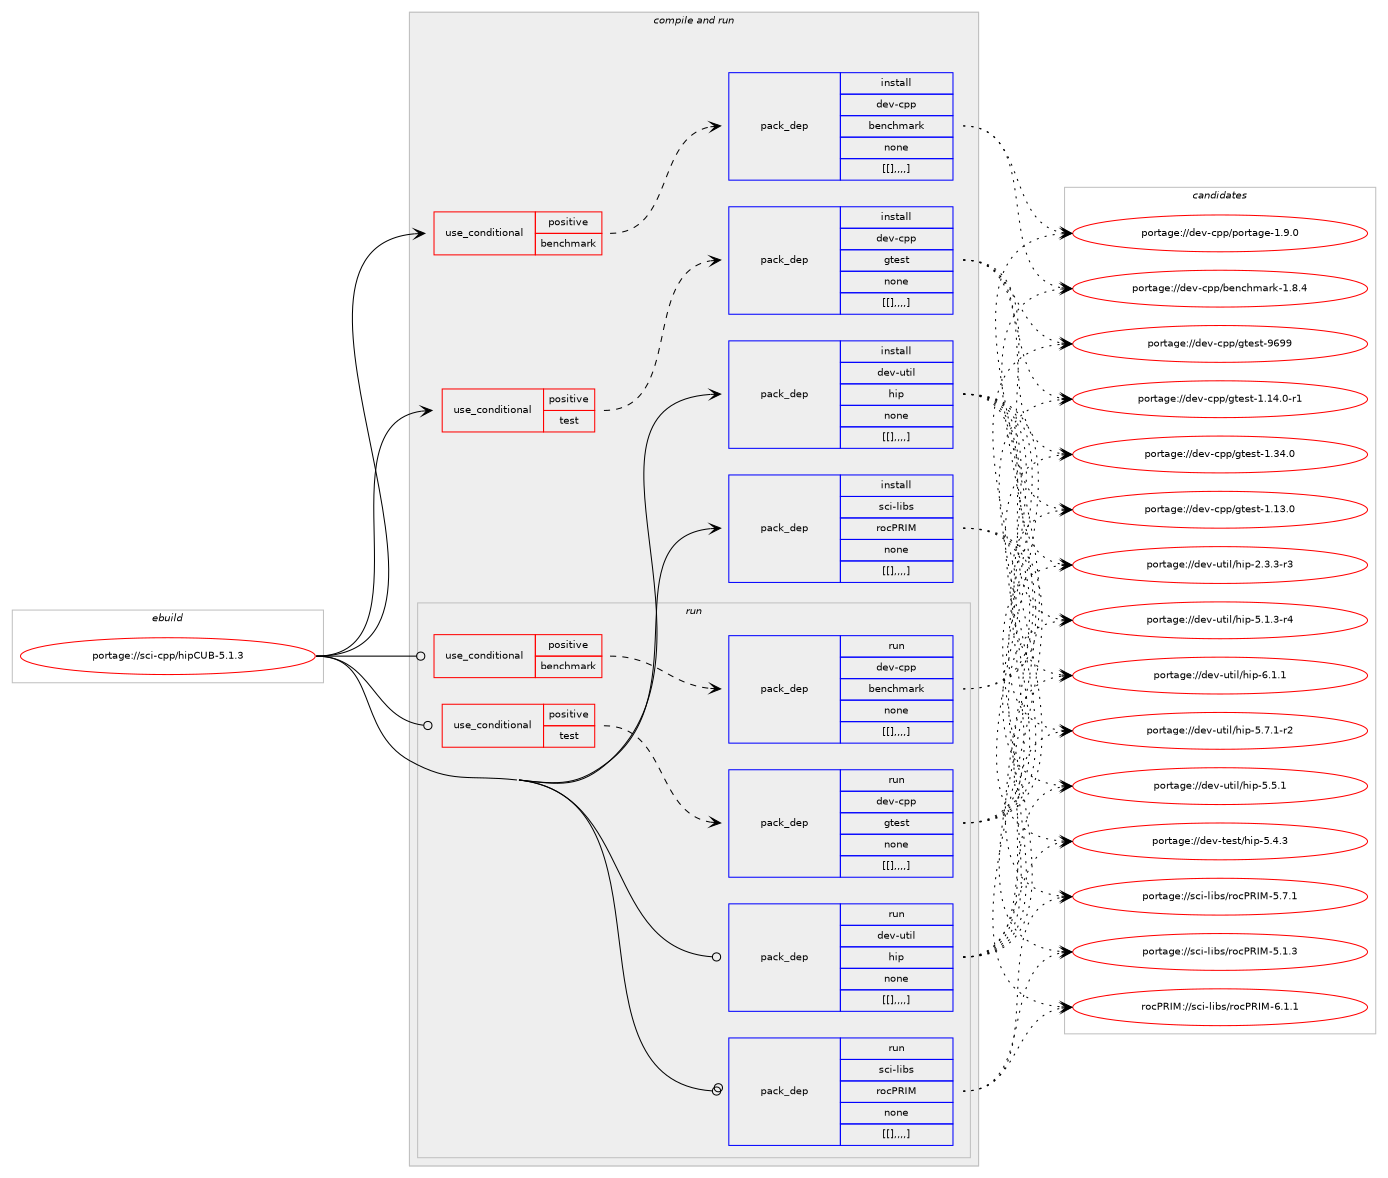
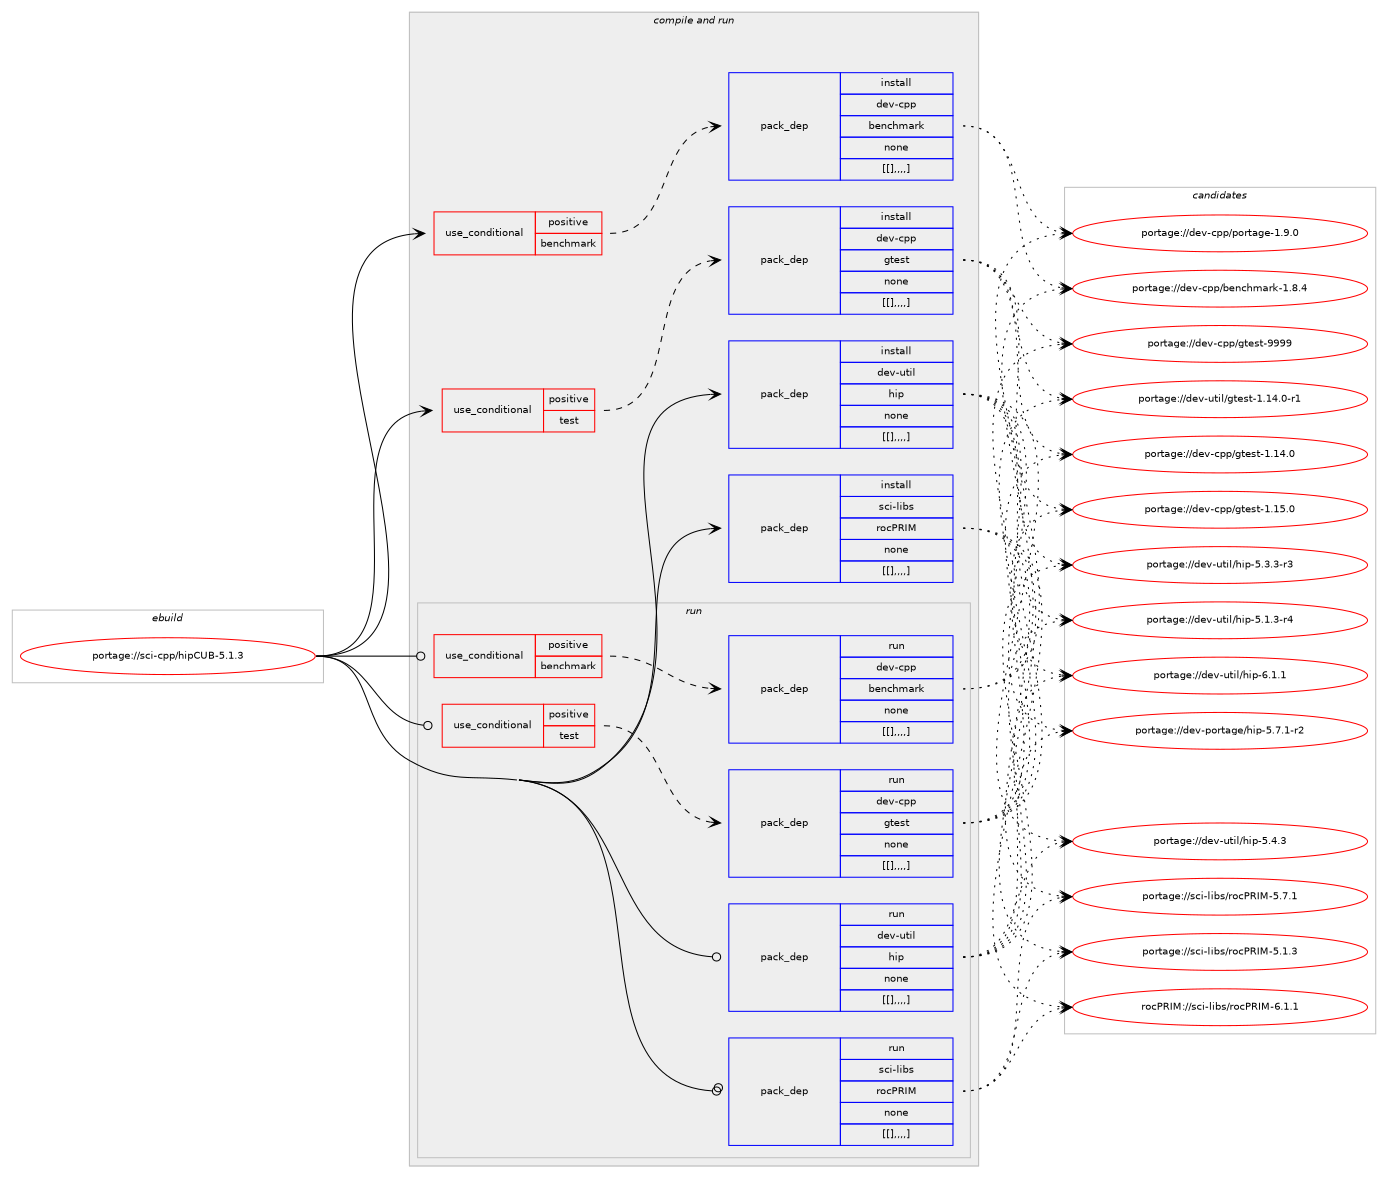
(1220, 344) -> (1220, 344)
(1220, 399) -> (1220, 399)
(1220, 454) -> (1220, 454)
(1220, 510) -> (1220, 510)
(1220, 565) -> (1220, 565)
(1220, 731) -> (1220, 731)
(1220, 786) -> none
(1220, 841) -> (1220, 841)
